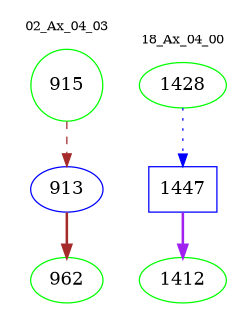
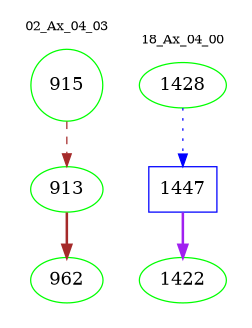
(67, 189) -> (67, 189)
(183, 280) -> (183, 280)
